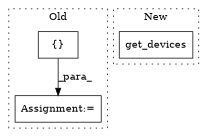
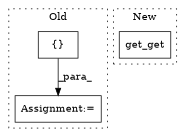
(156, 45) -> (145, 45)
